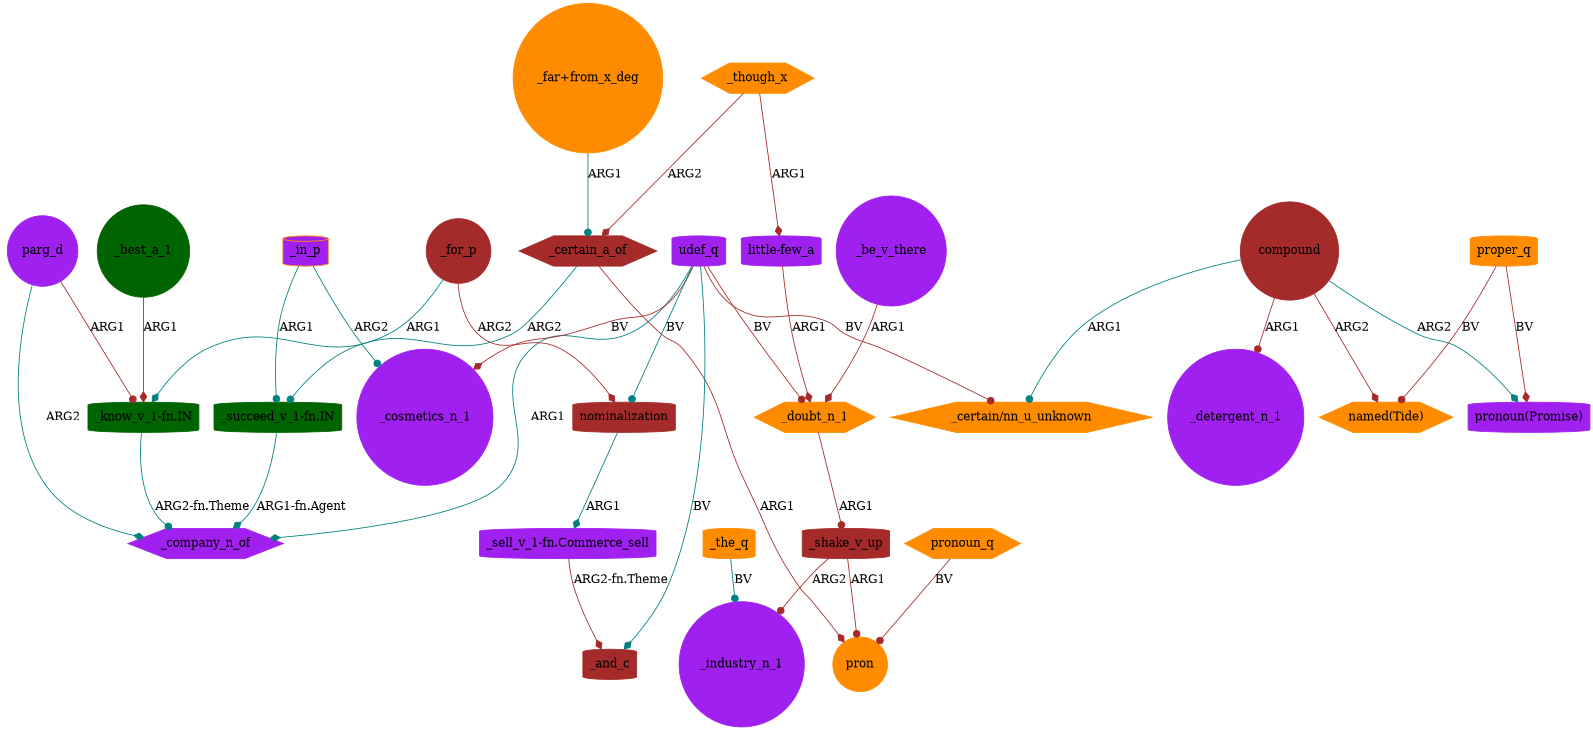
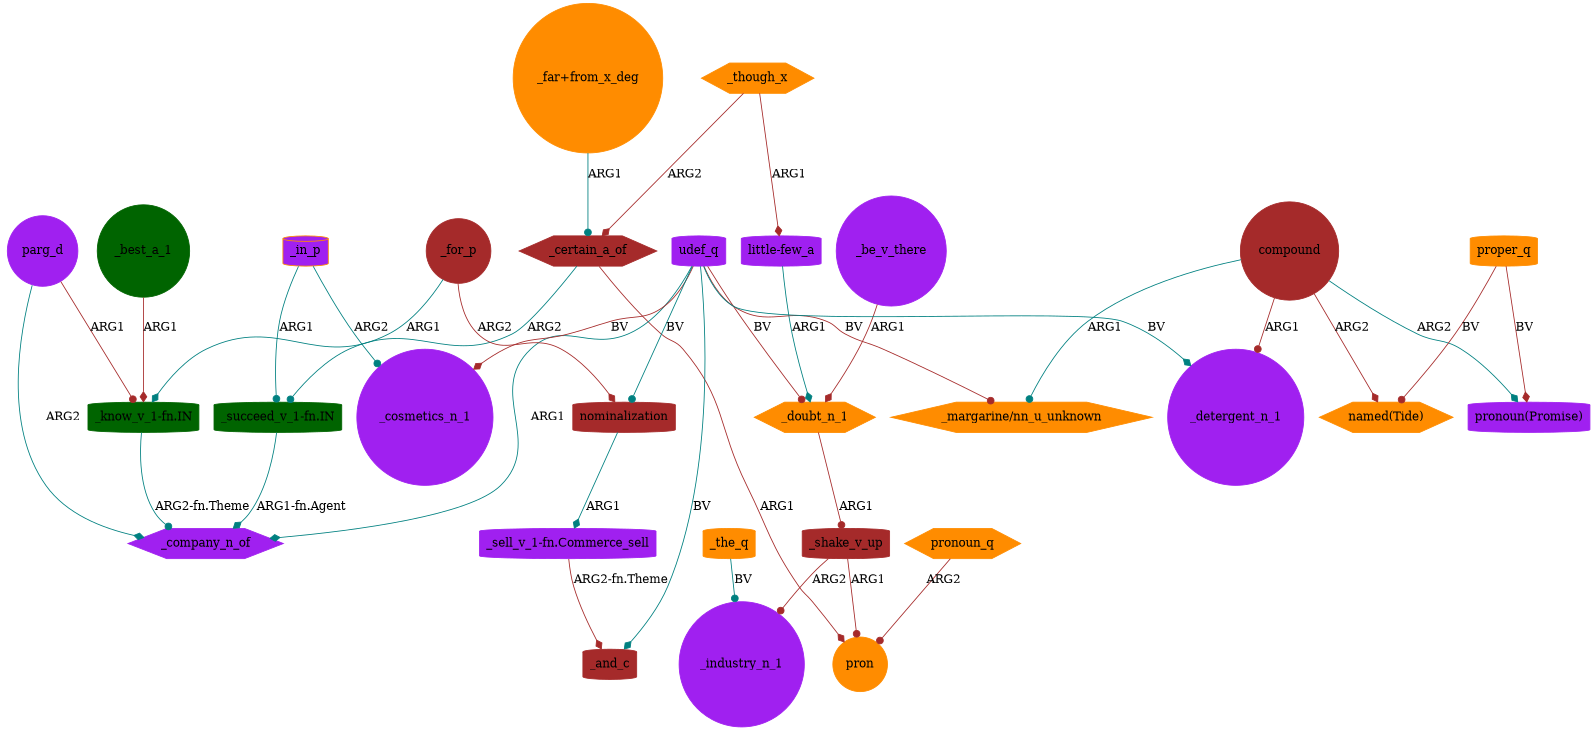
none -> (938, 316)
(791, 330) -> (791, 330)
(1022, 417) -> (1022, 417)
(944, 580) -> (944, 580)
